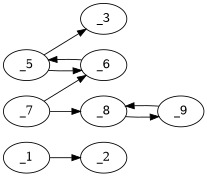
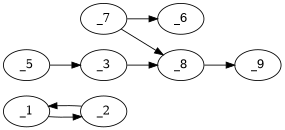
(69, 59) -> none
(61, 71) -> none
none -> (69, 106)
(146, 106) -> (138, 65)
